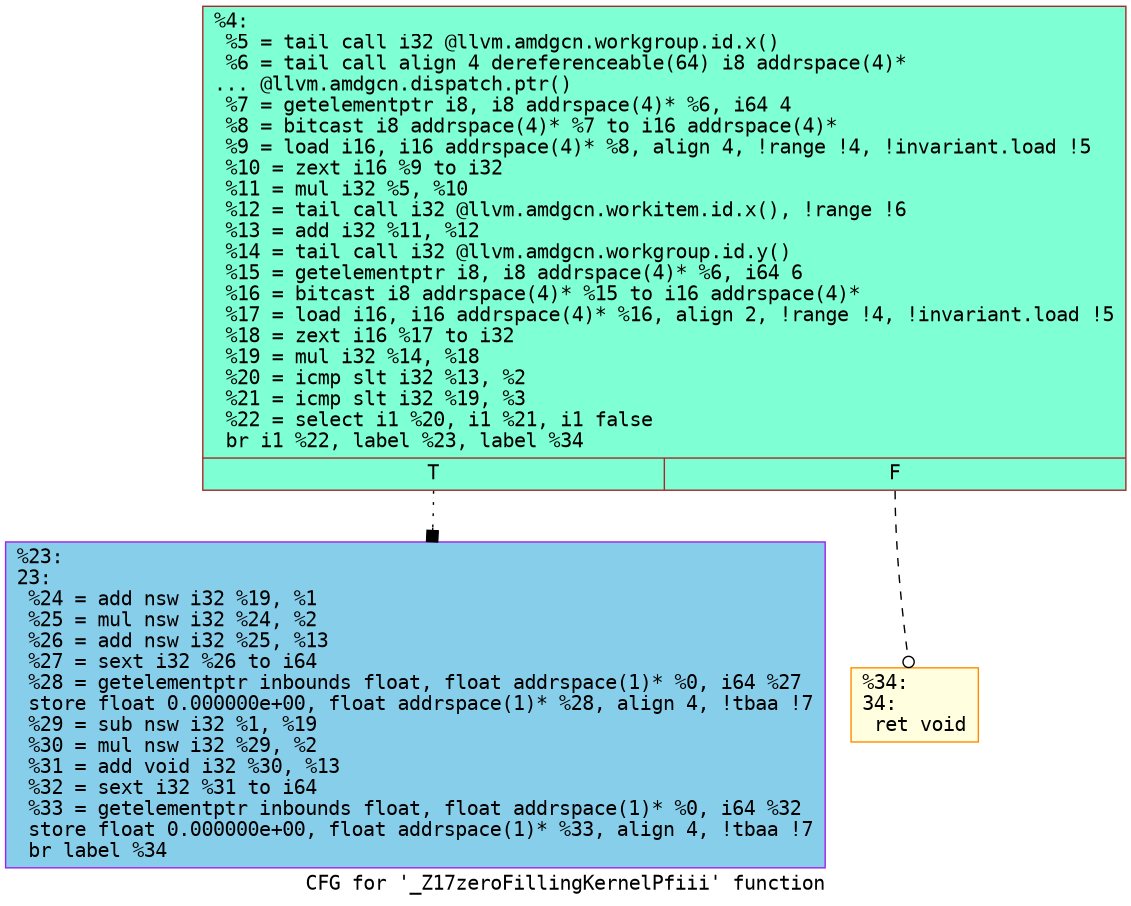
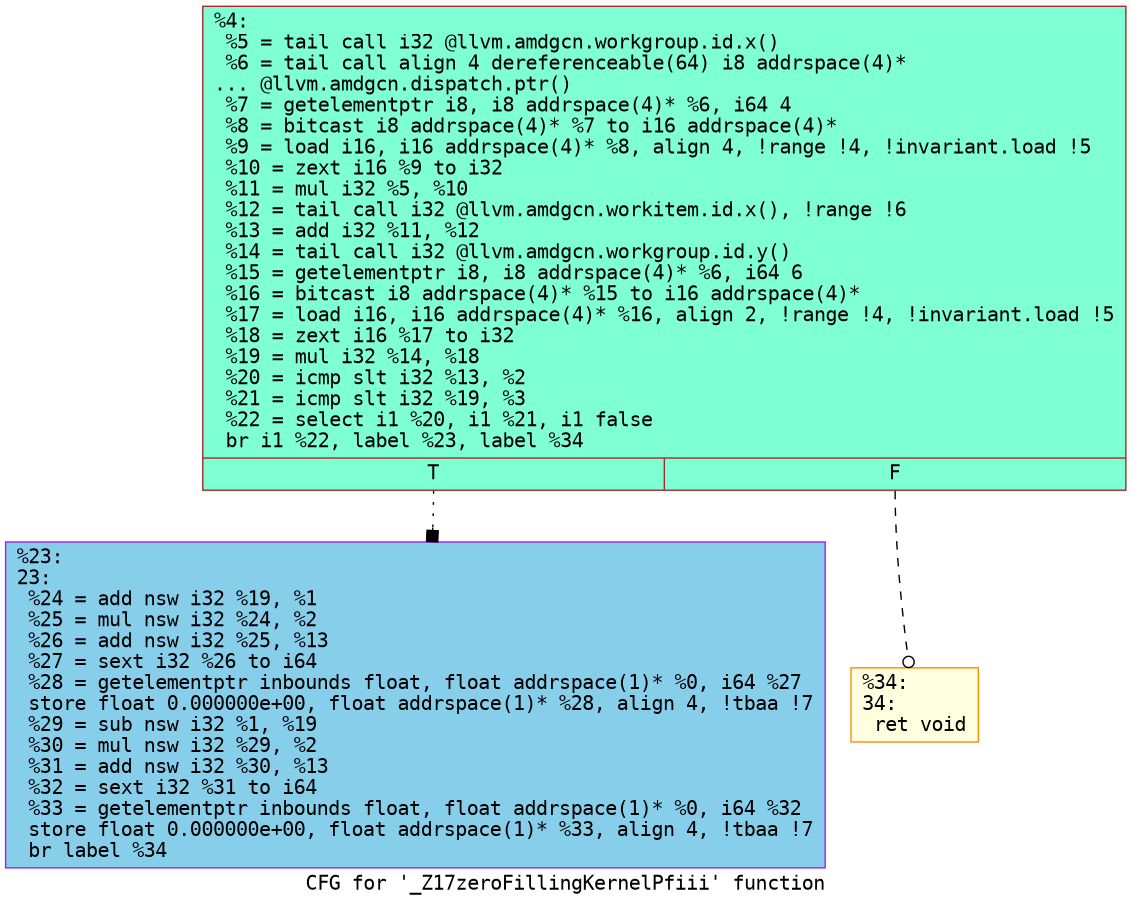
(179, 767) -> (173, 767)
